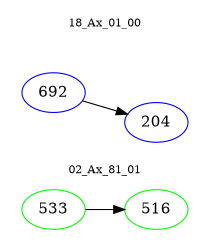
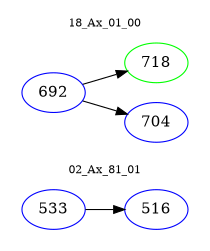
none -> (156, 63)
(156, 122) -> (156, 122)
(54, 210) -> (54, 210)
(156, 210) -> (156, 210)
